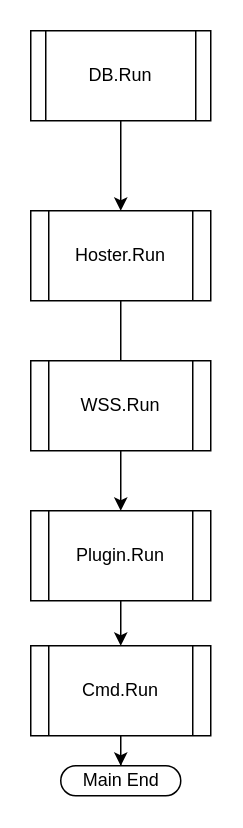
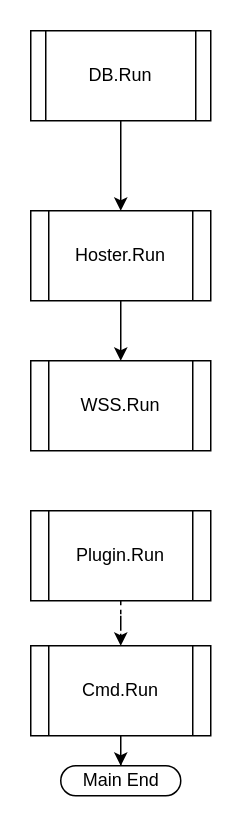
(121, 353) -> (121, 349)
(121, 476) -> none
(121, 610) -> (121, 610)
